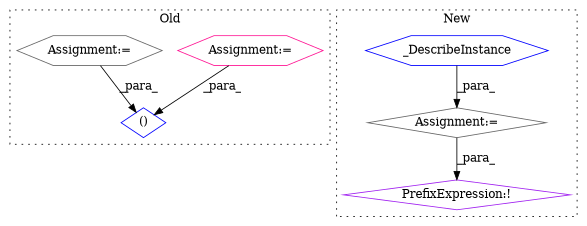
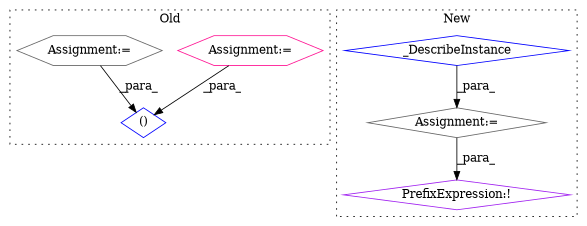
(457, 51) -> (457, 51)
